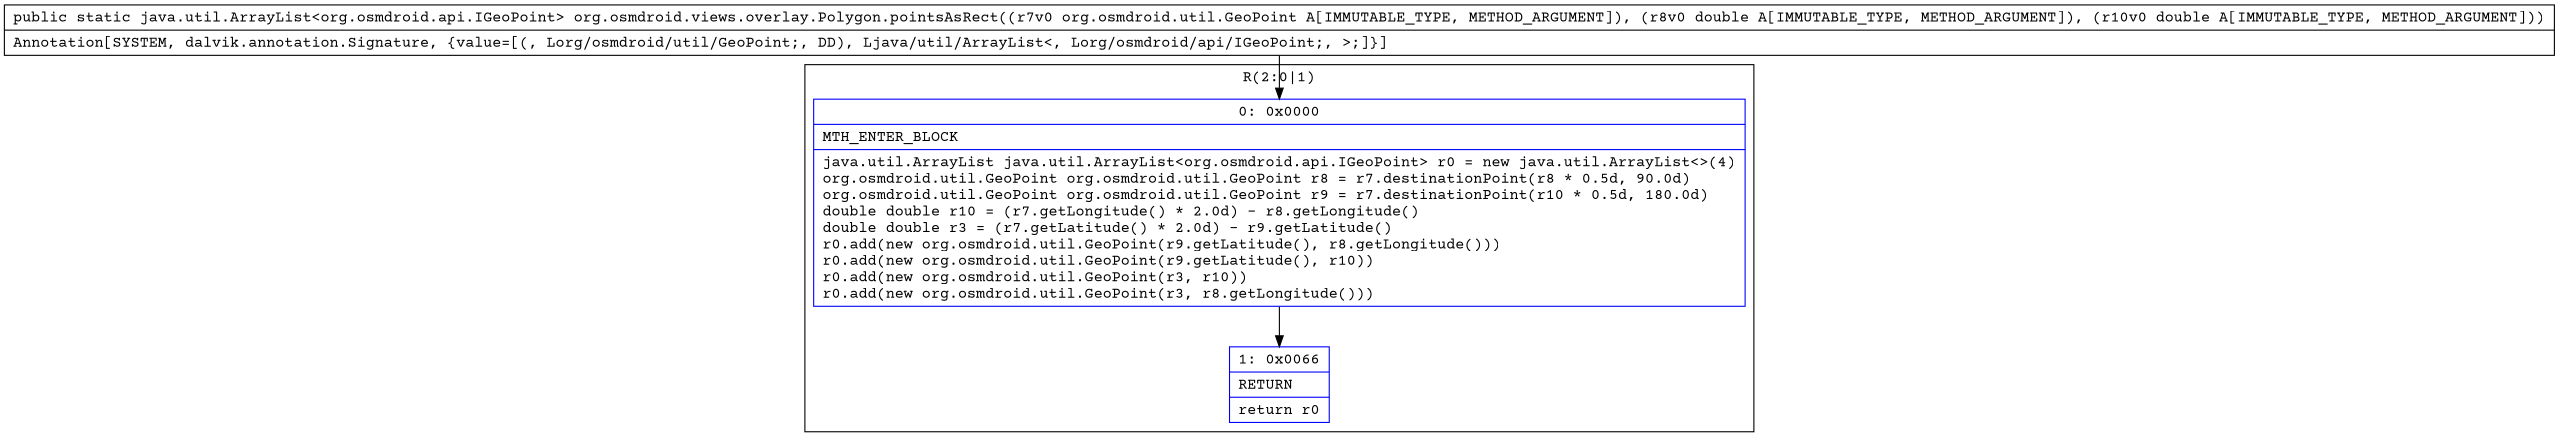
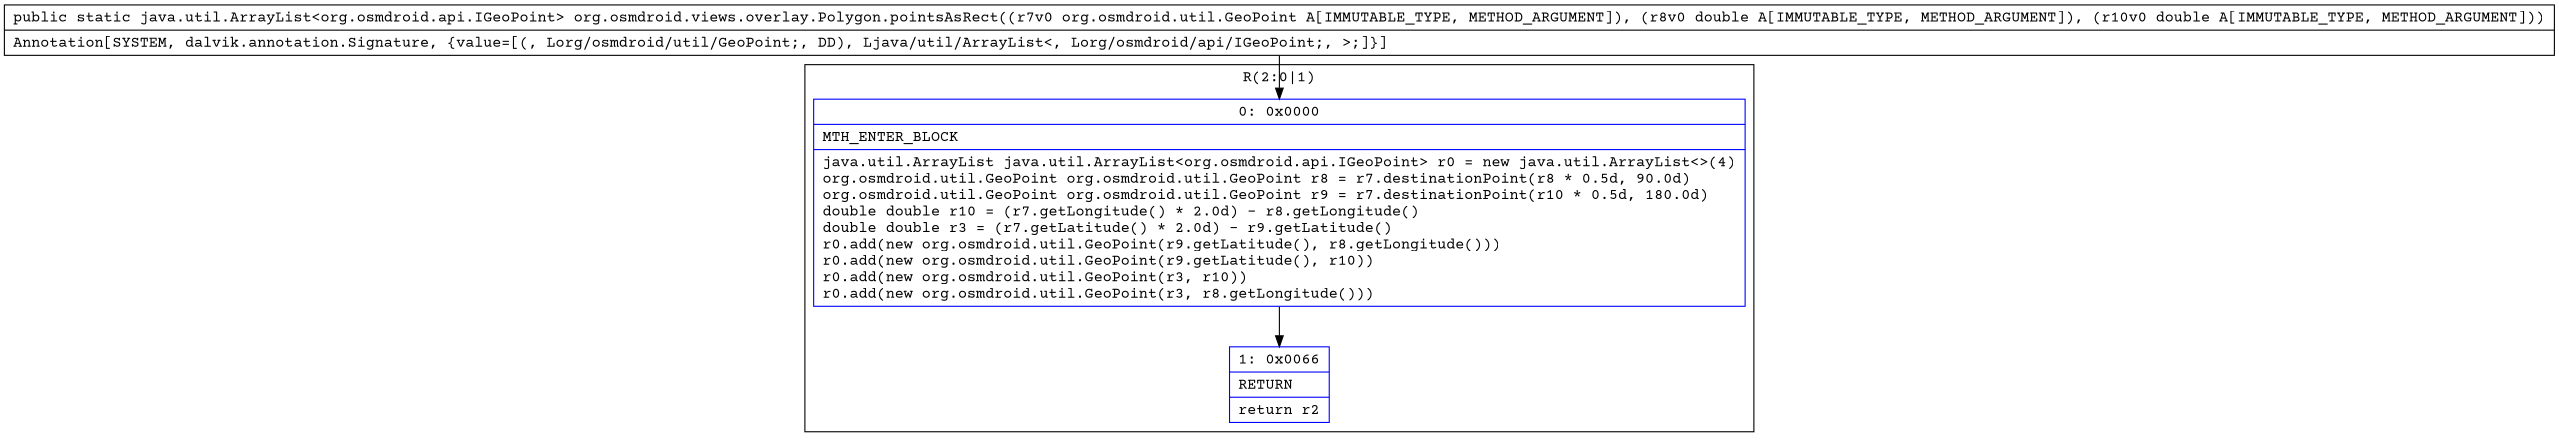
(1279, 409) -> (1279, 409)
